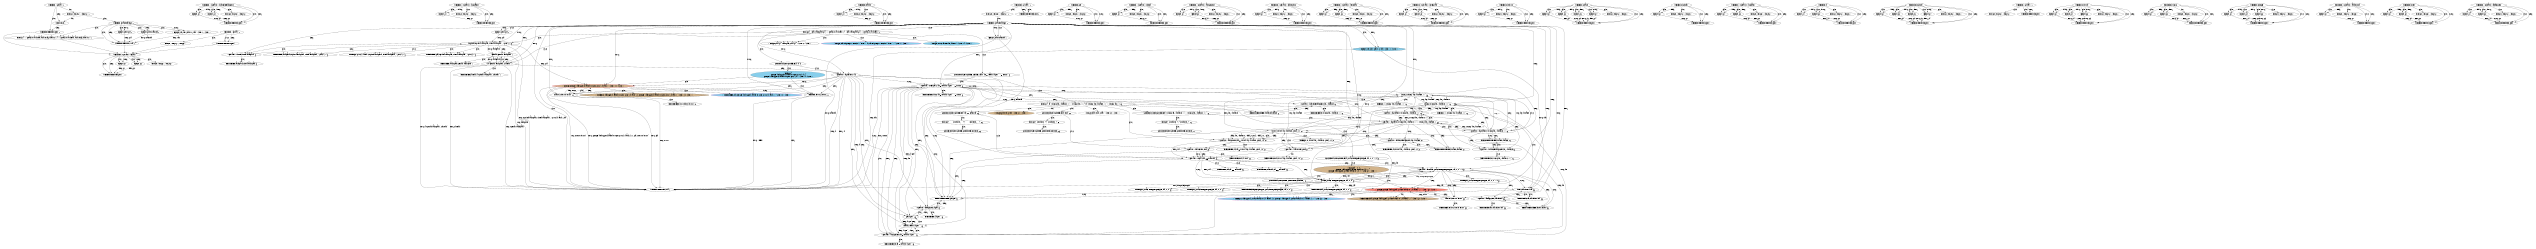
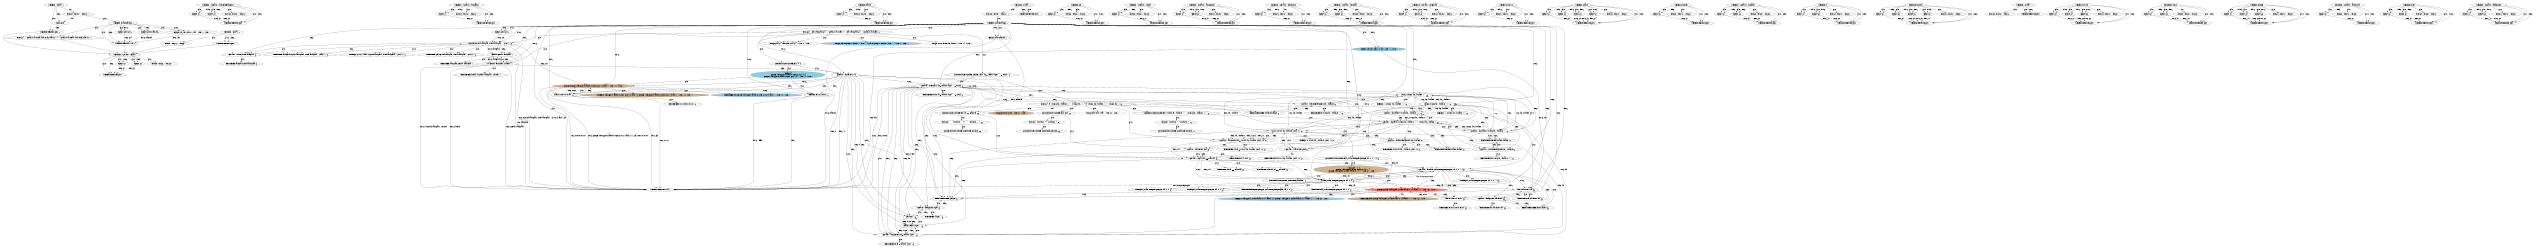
(952, 44) -> (952, 44)
none -> (848, 164)
